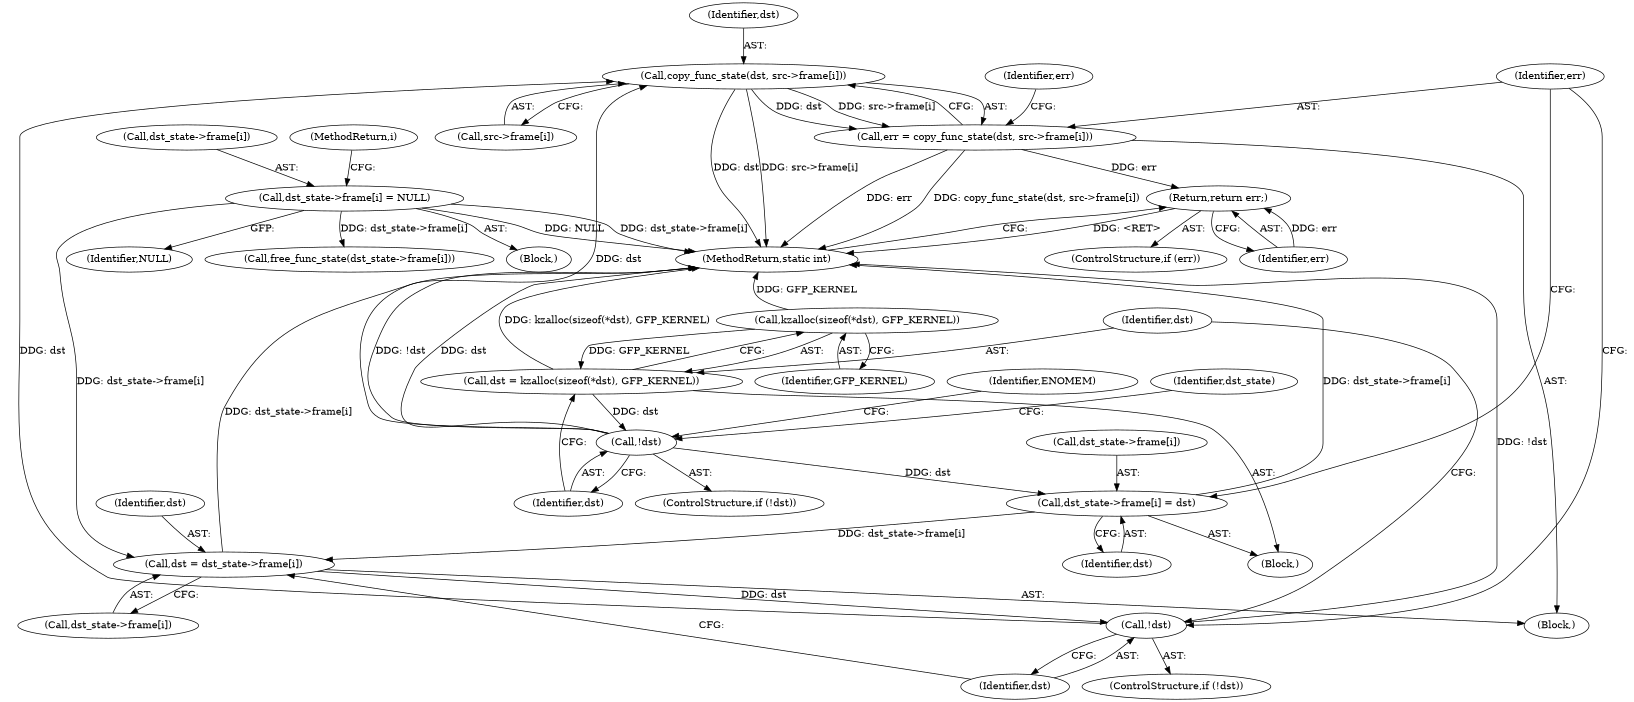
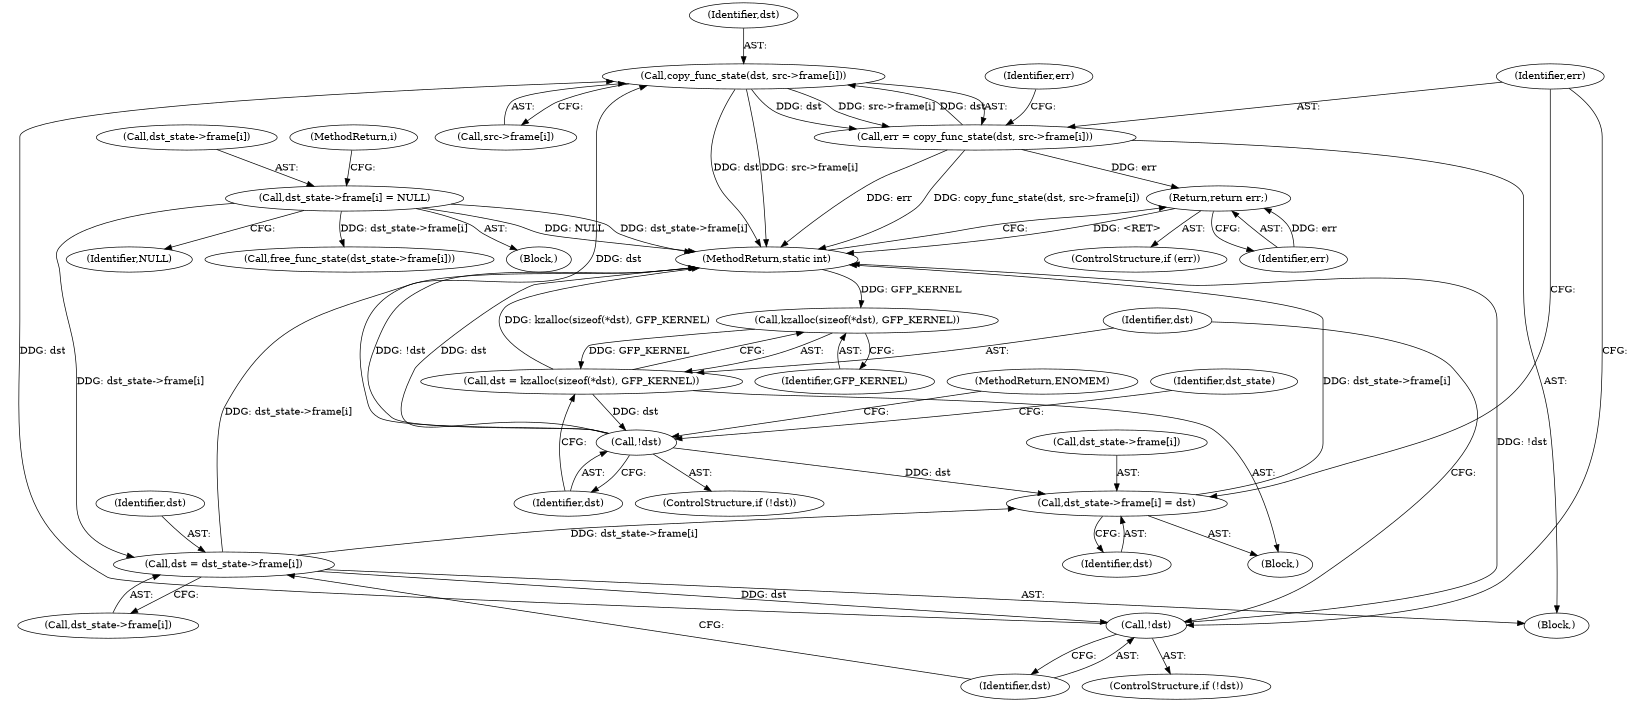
(963, 107) -> (963, 107)
(264, 229) -> (264, 229)
(763, 301) -> (849, 278)
(1042, 382) -> (1042, 382)
(684, 540) -> (652, 525)
